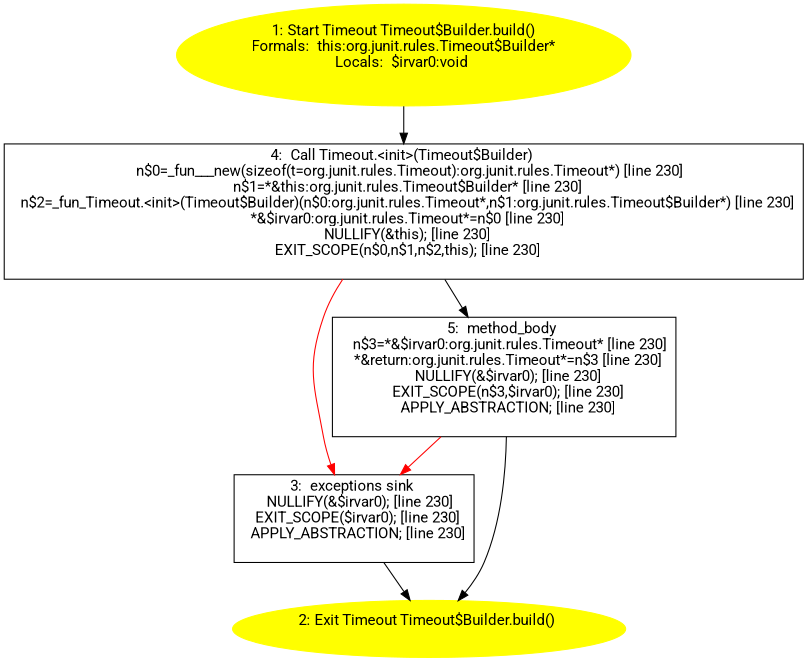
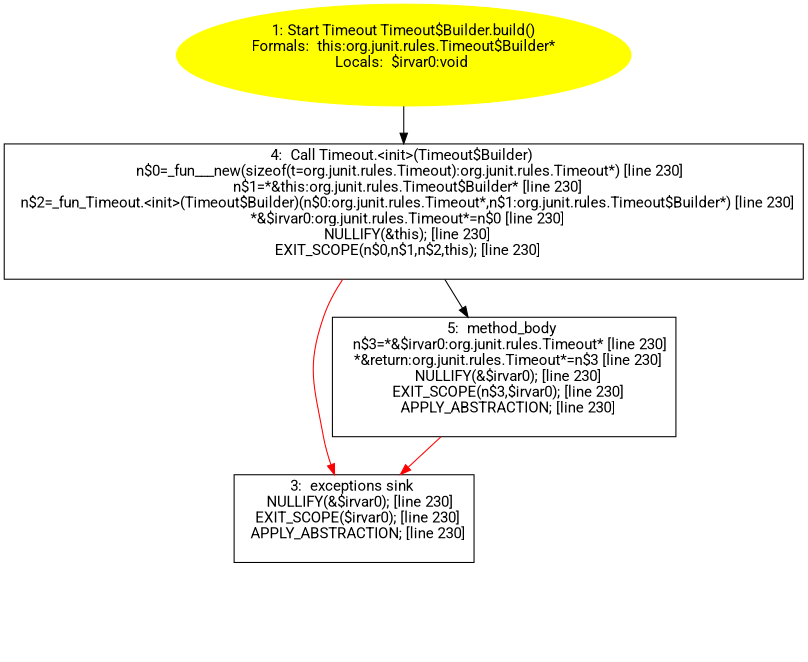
(429, 629) -> none
